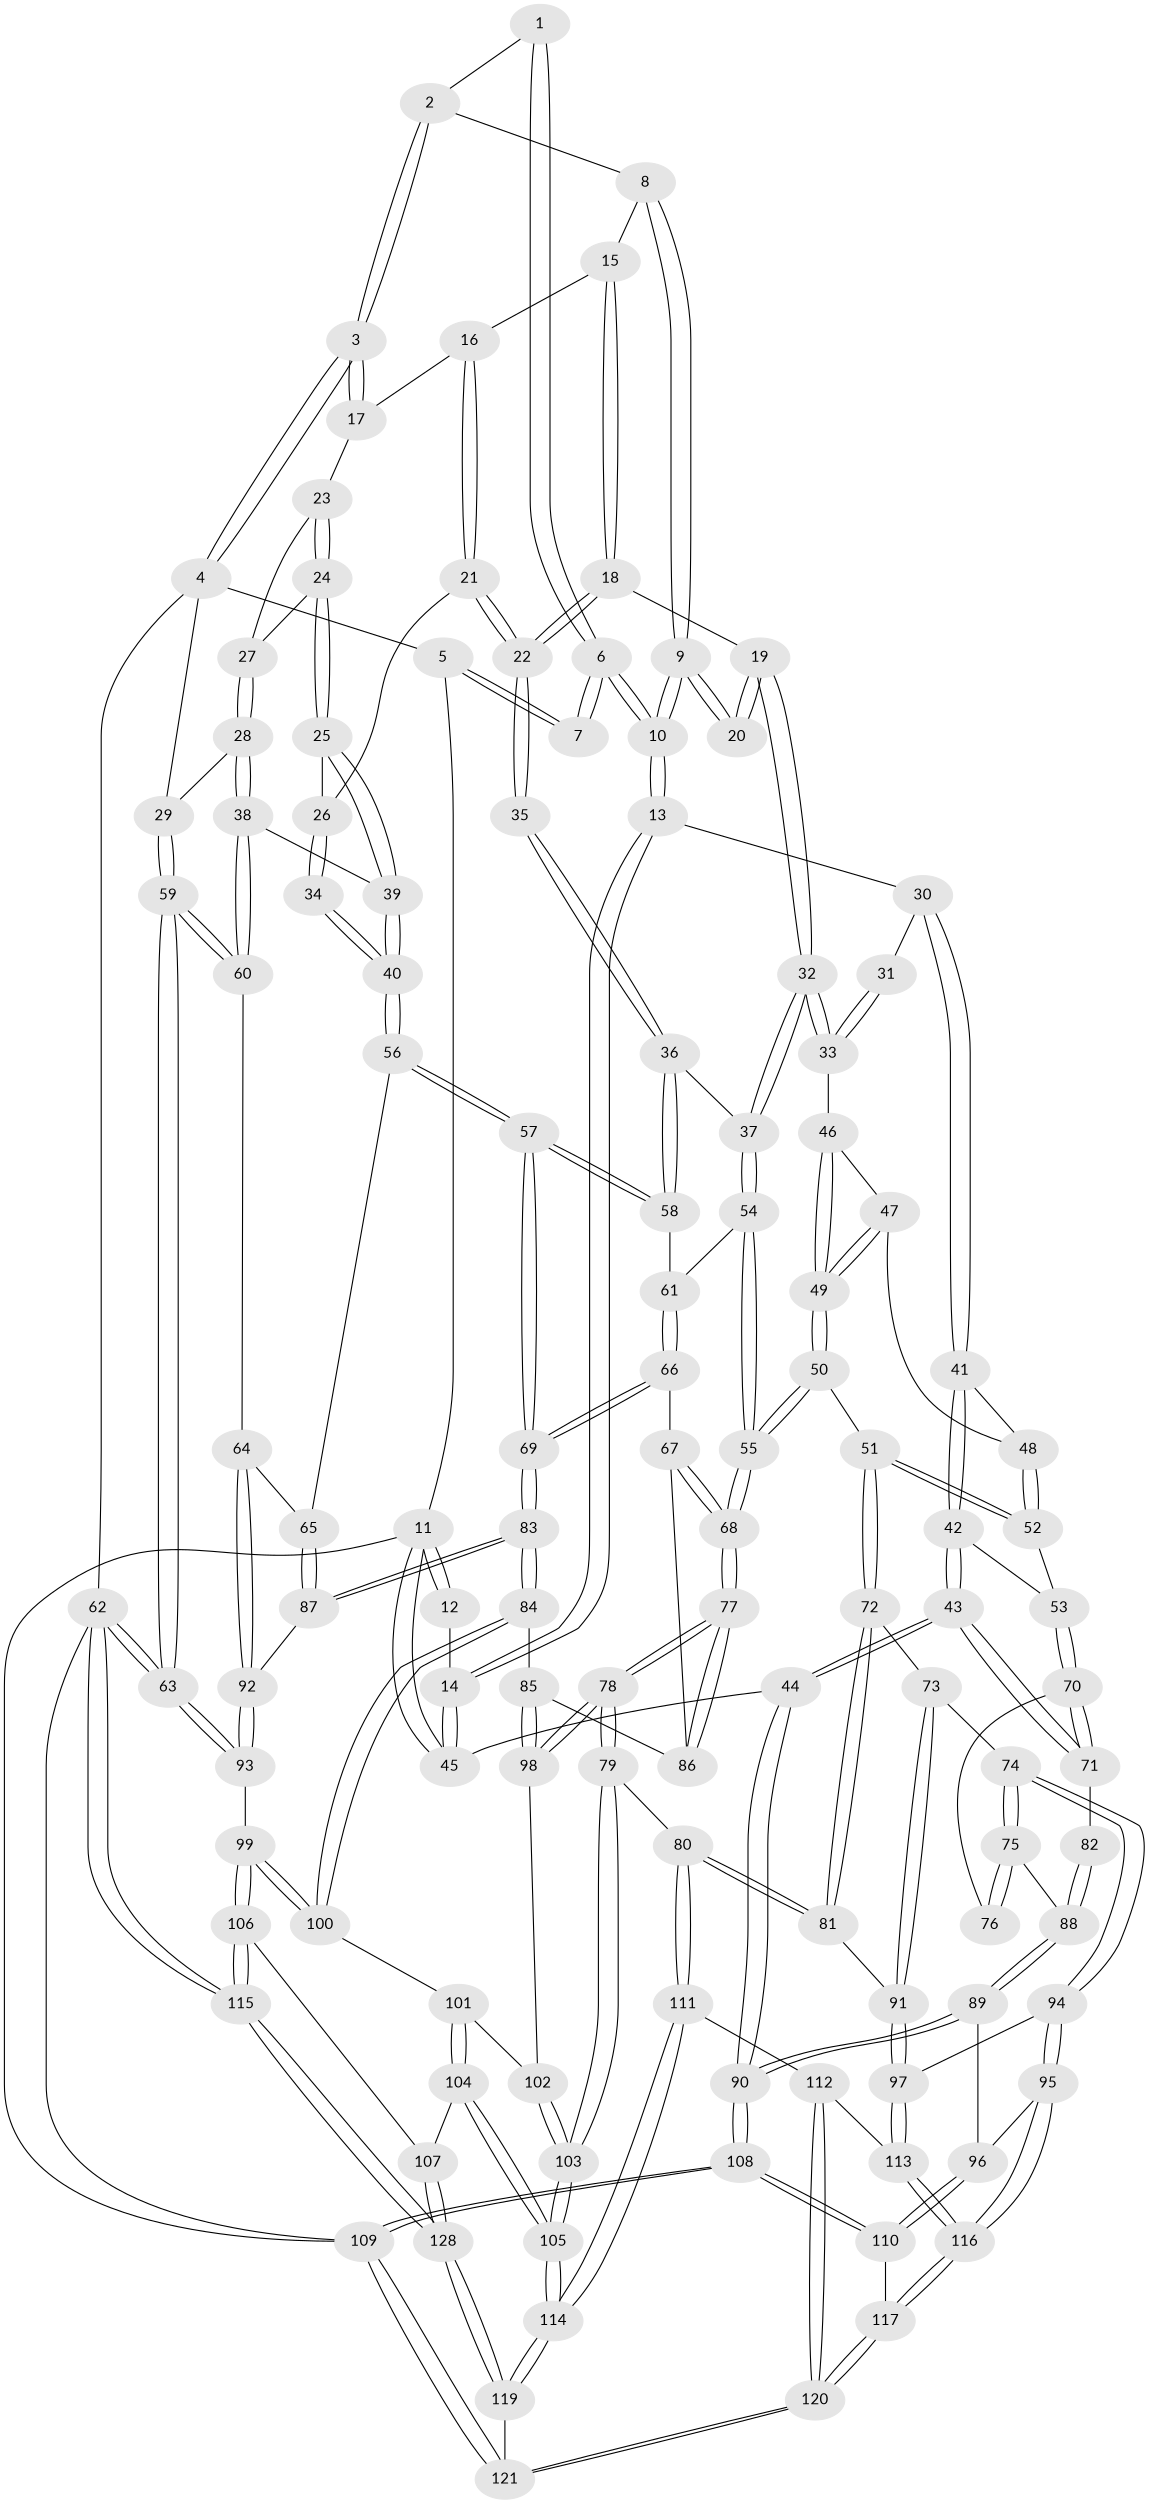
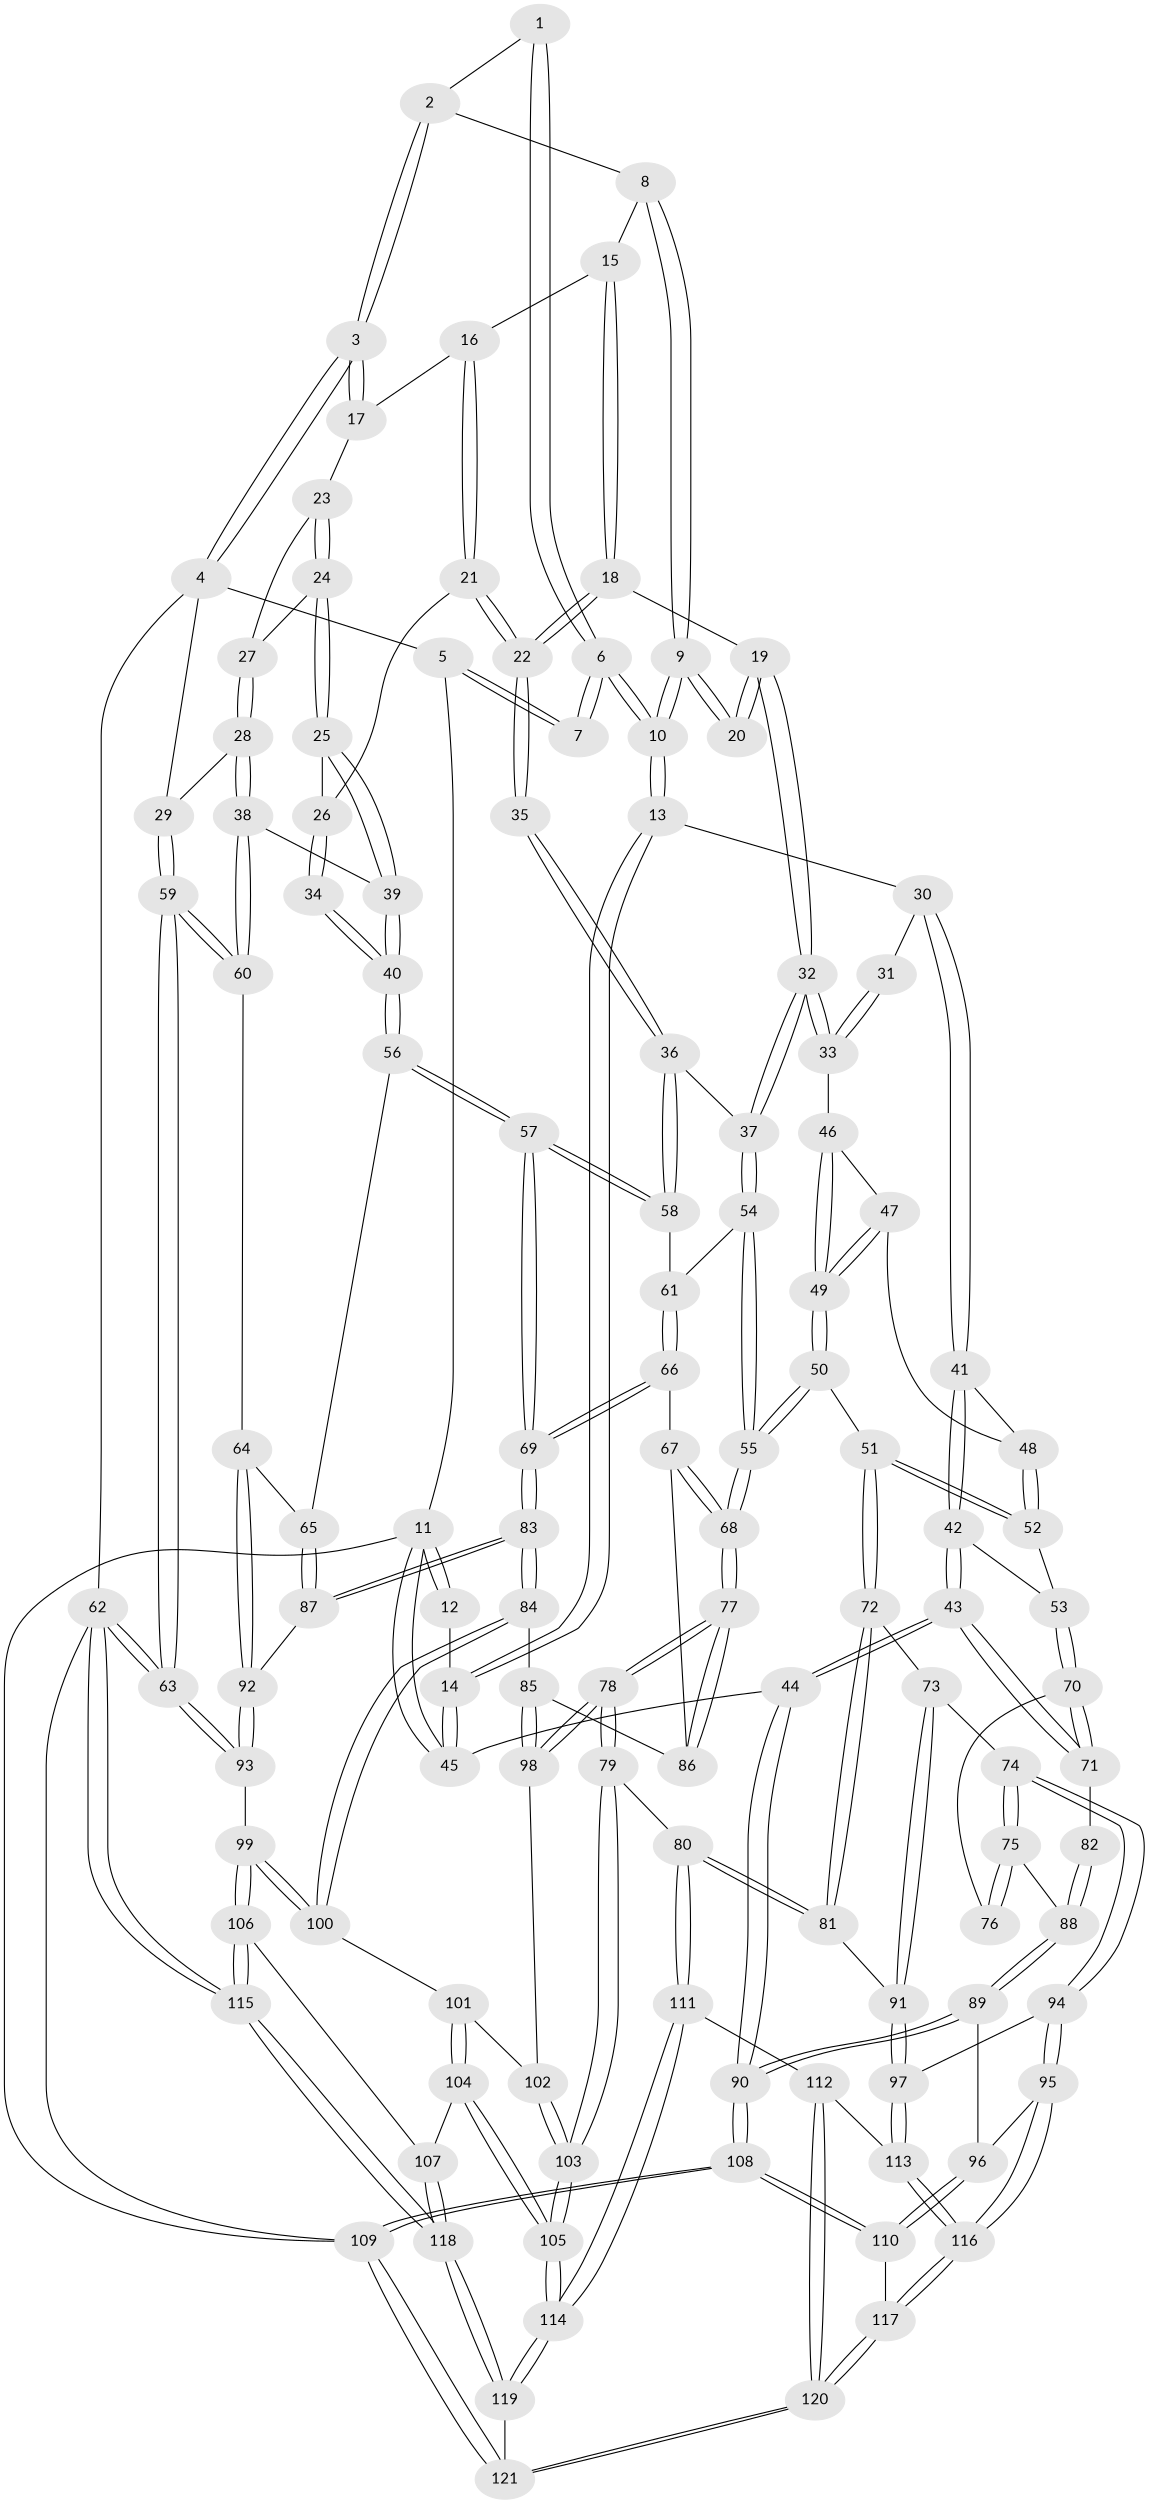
(443, 2242) -> (443, 2242)
